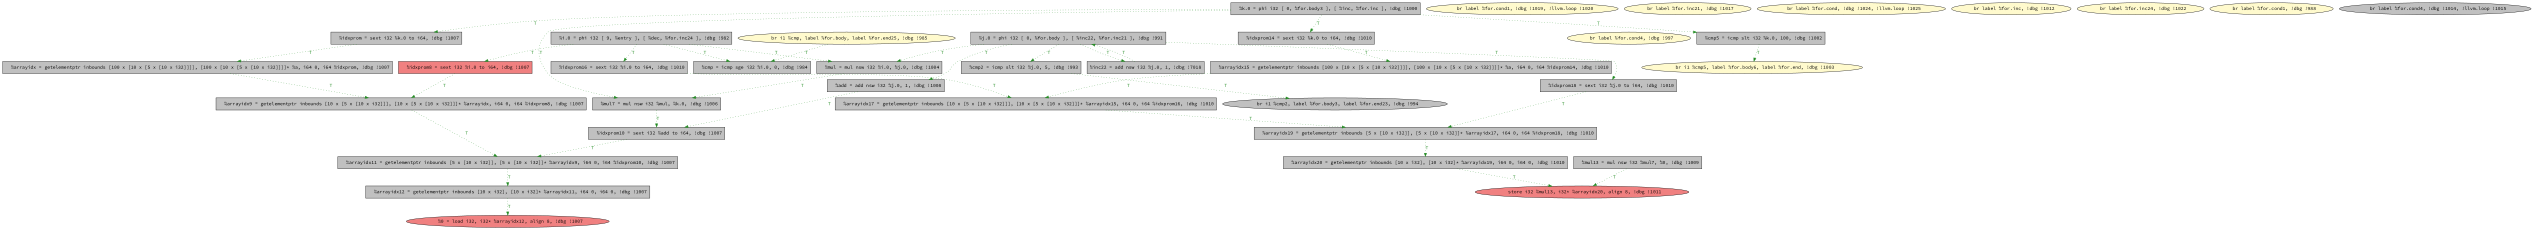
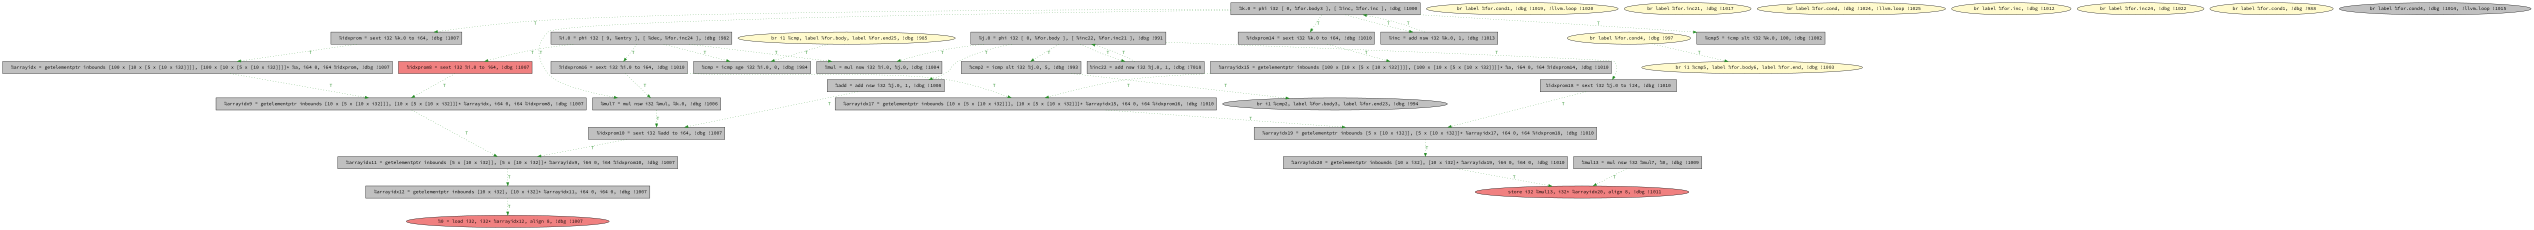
none -> (1439, 38)
(1757, 51) -> (1688, 52)
(770, 85) -> (637, 85)
(1608, 86) -> (1608, 86)
